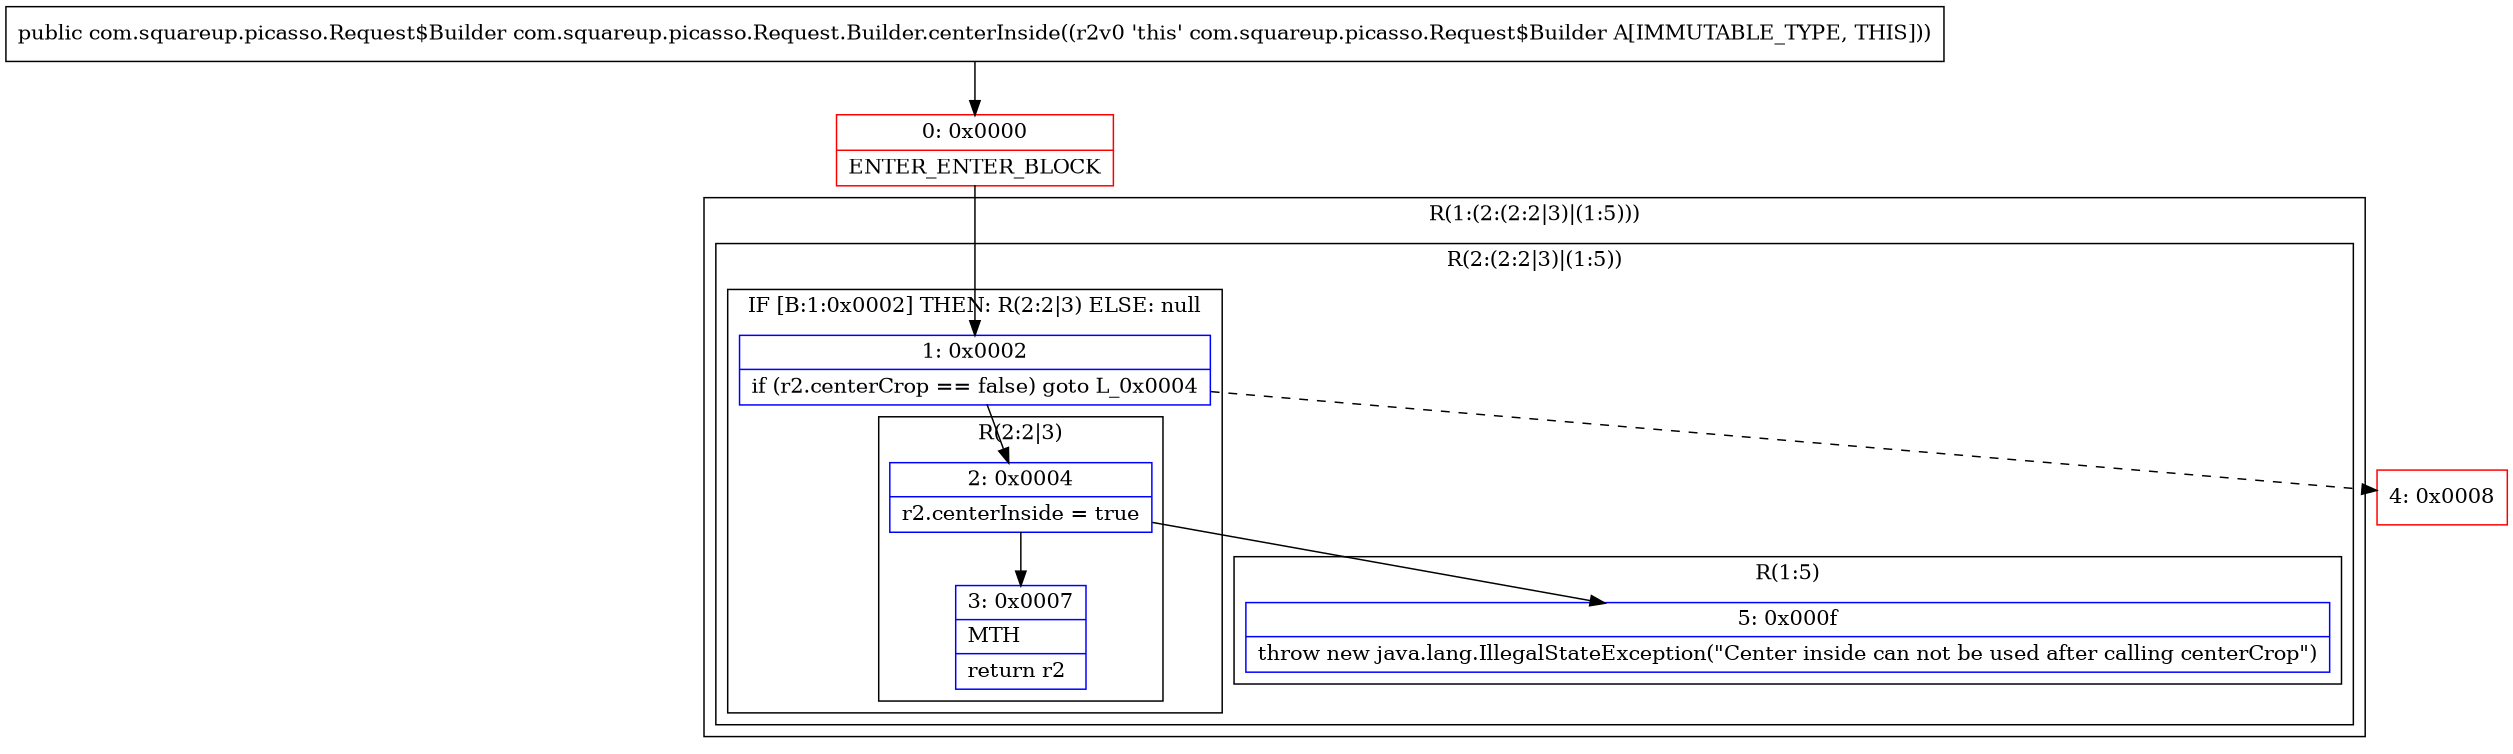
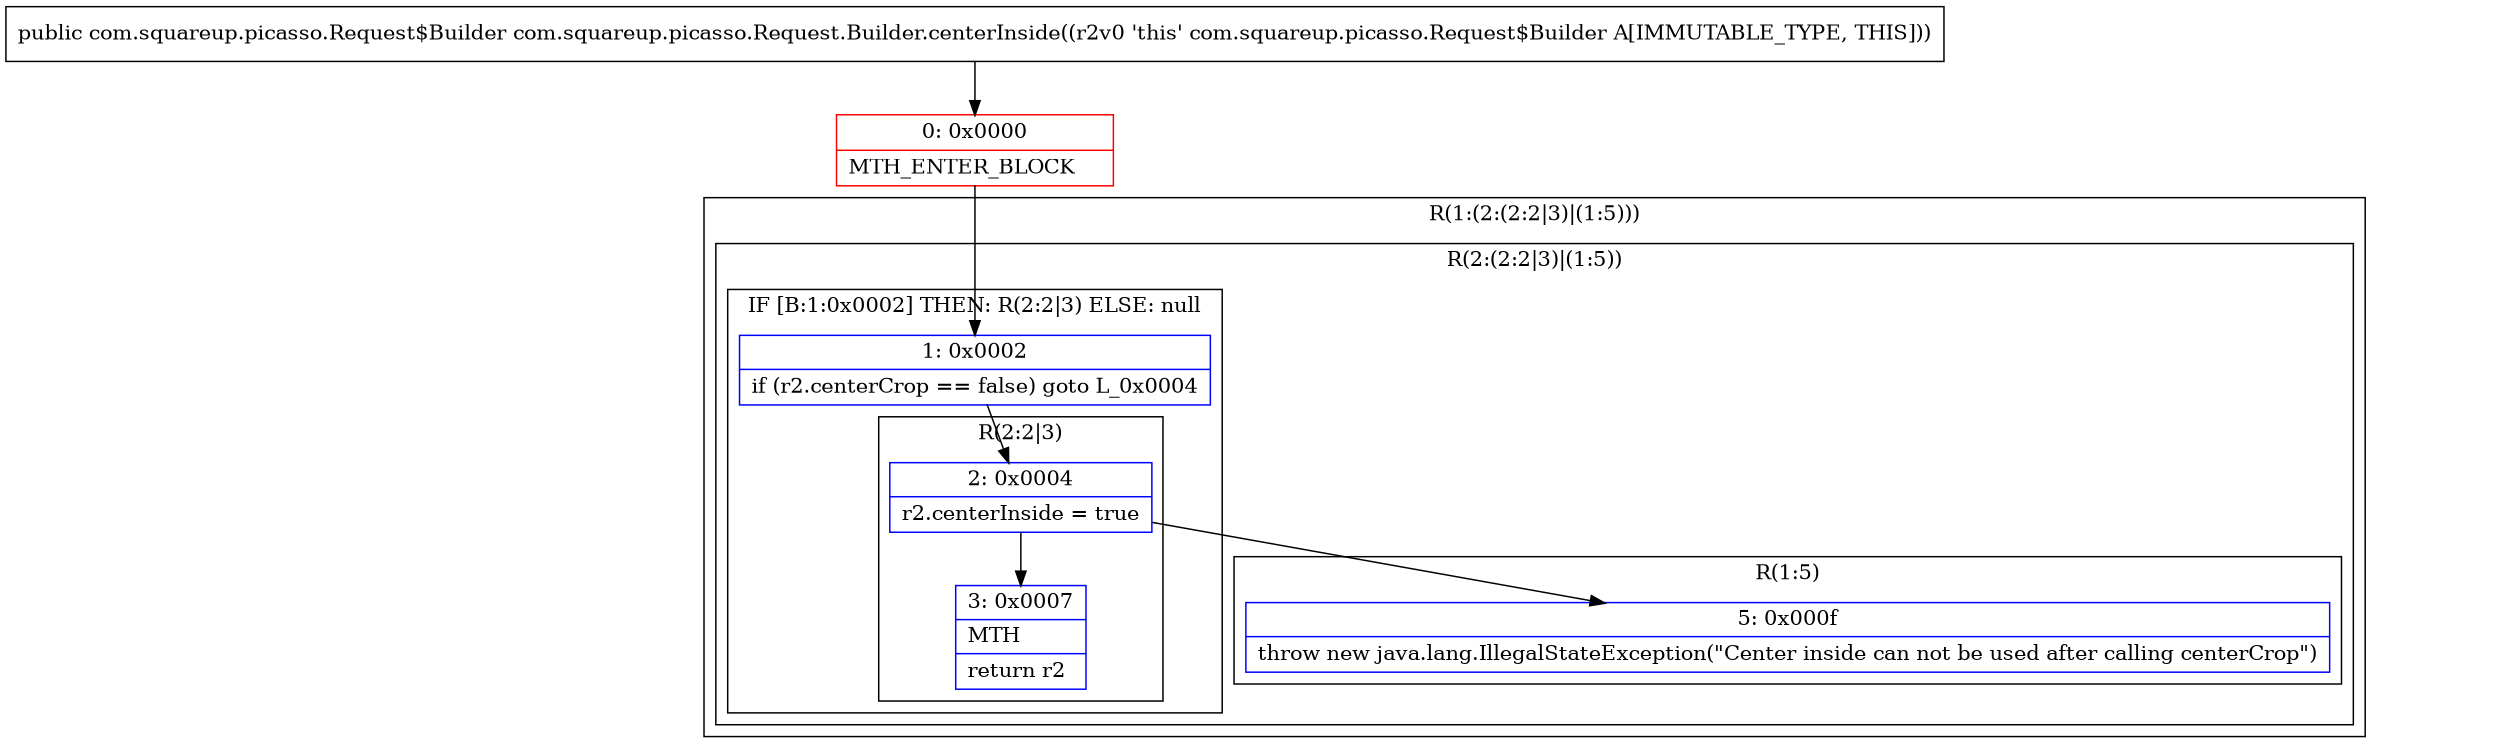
(975, 167) -> (962, 167)
(2442, 497) -> none
